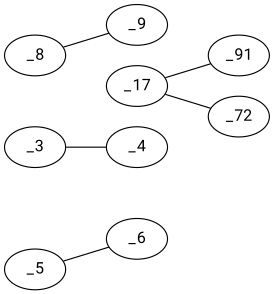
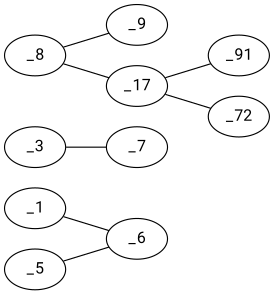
none -> (86, 71)
(137, 147) -> (137, 147)
none -> (35, 208)
